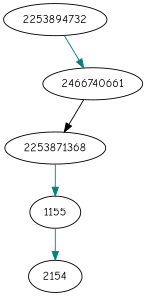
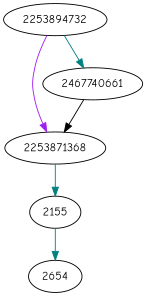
none -> (33, 79)
(93, 84) -> (93, 84)
(55, 212) -> (55, 212)
(55, 276) -> (55, 276)
